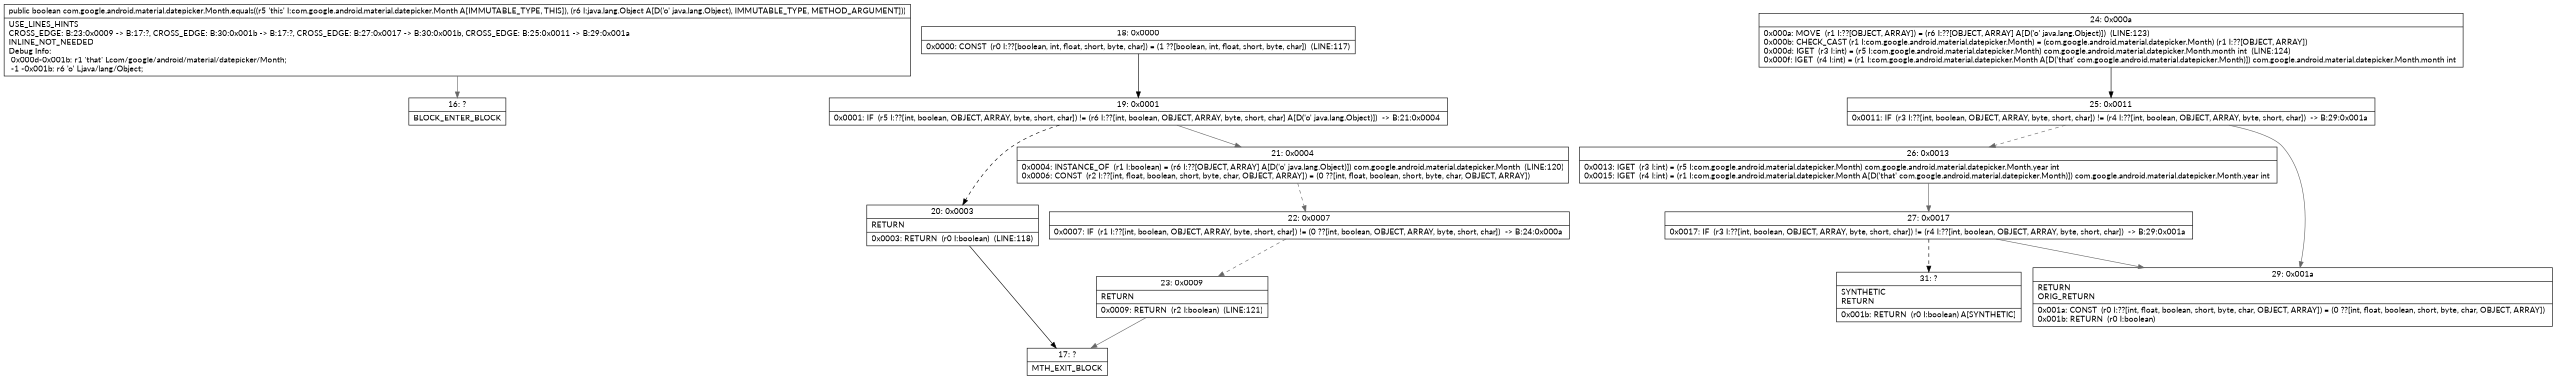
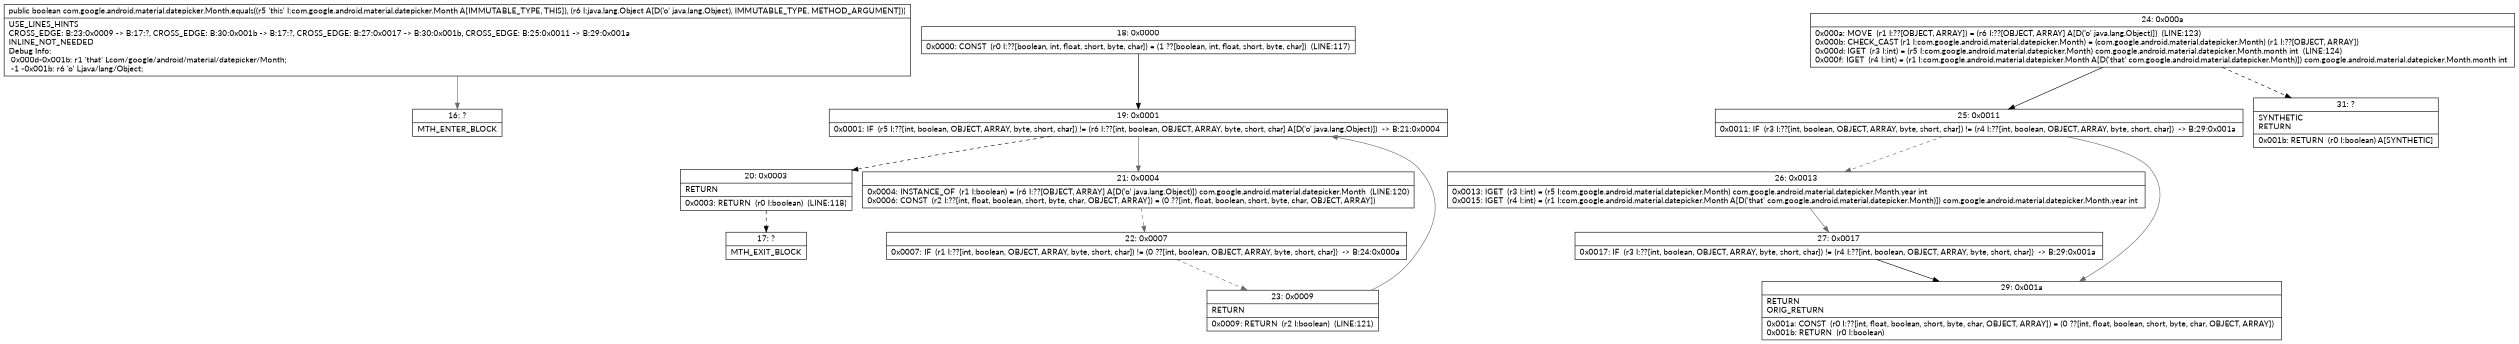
(457, 118) -> (457, 129)
(1929, 253) -> (2254, 81)
(2067, 253) -> (1905, 269)
(1011, 295) -> (766, 218)
(1121, 331) -> (1434, 196)
